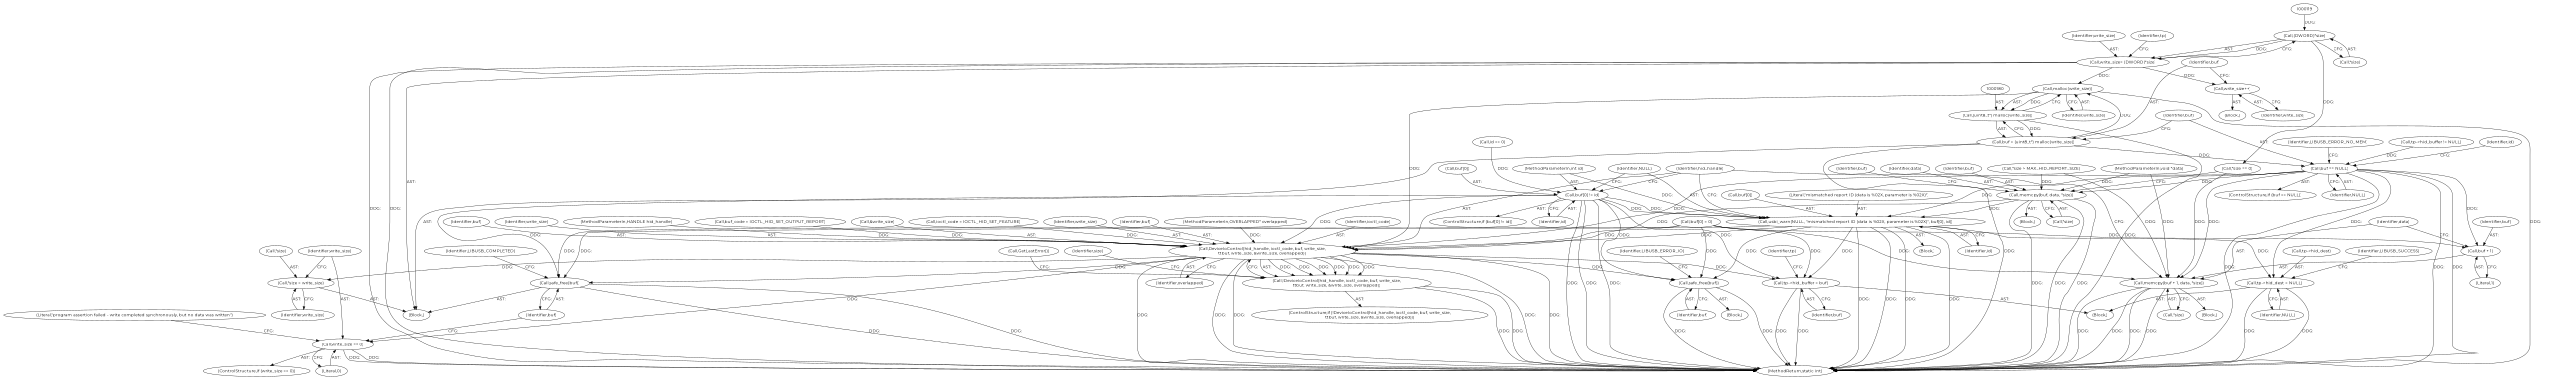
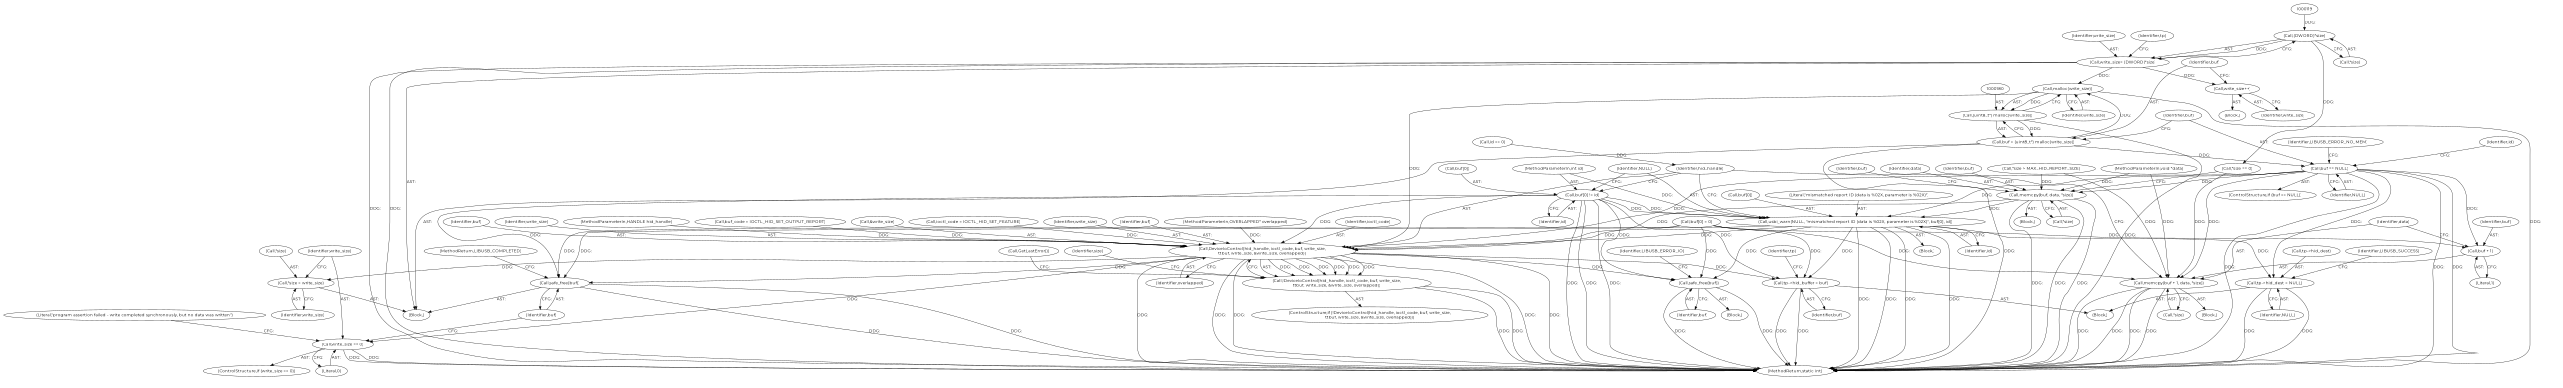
(2431, 142) -> none
(1513, 182) -> (1588, 154)
(1478, 222) -> none
(481, 251) -> (481, 251)
